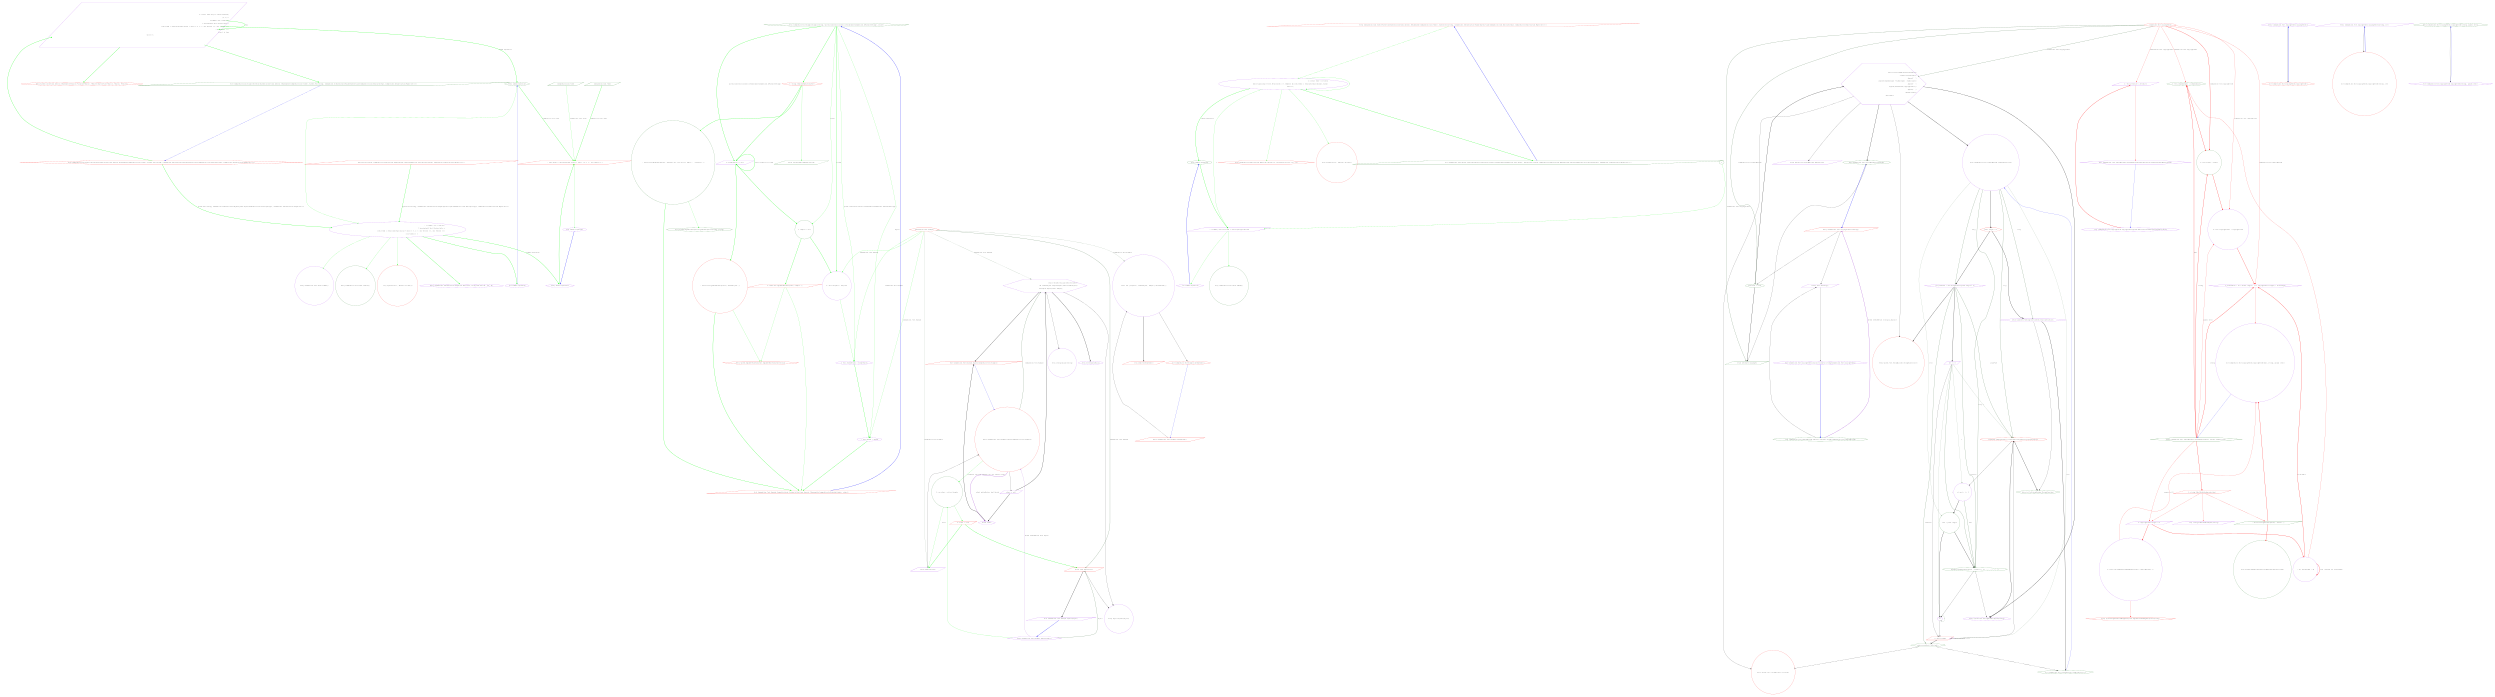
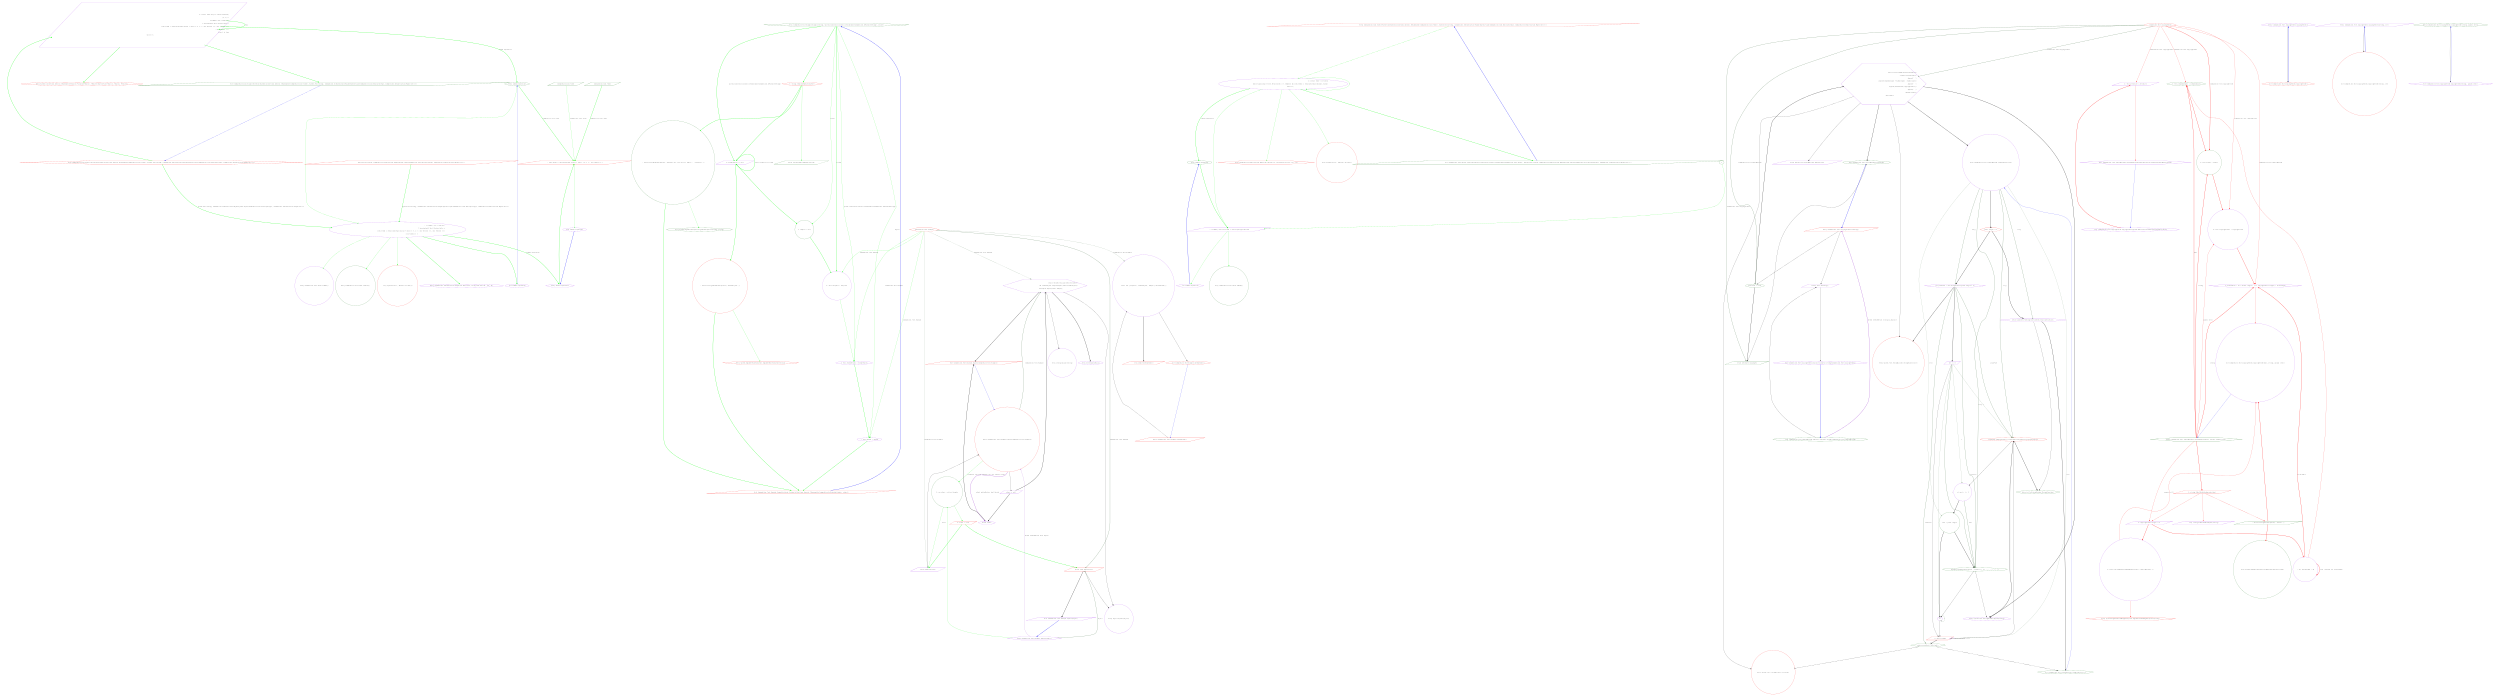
(785, 286) -> none
